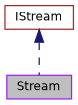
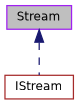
(39, 59) -> (39, 59)
